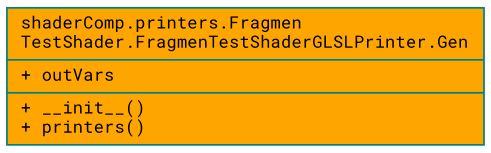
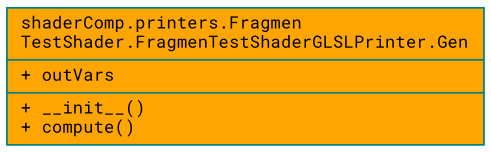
(84, 128) -> (79, 128)
